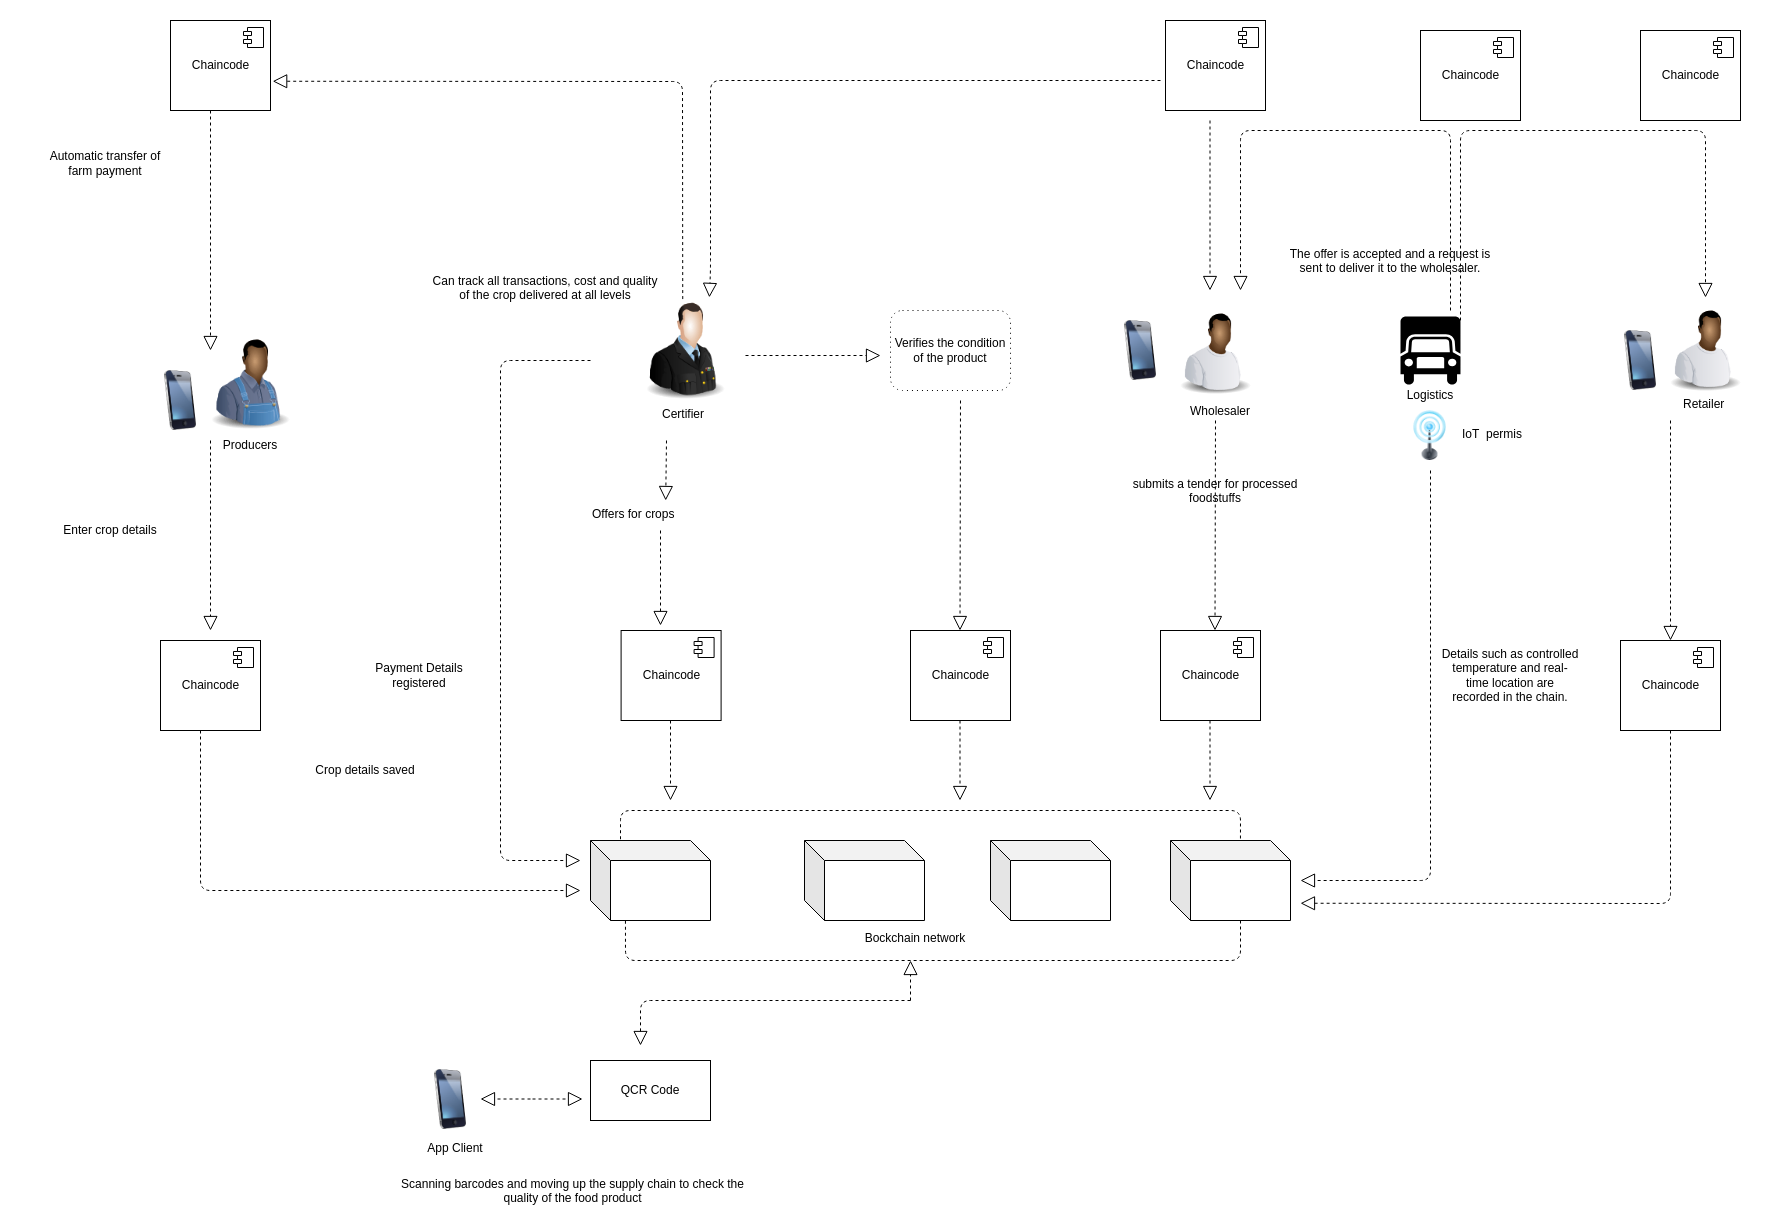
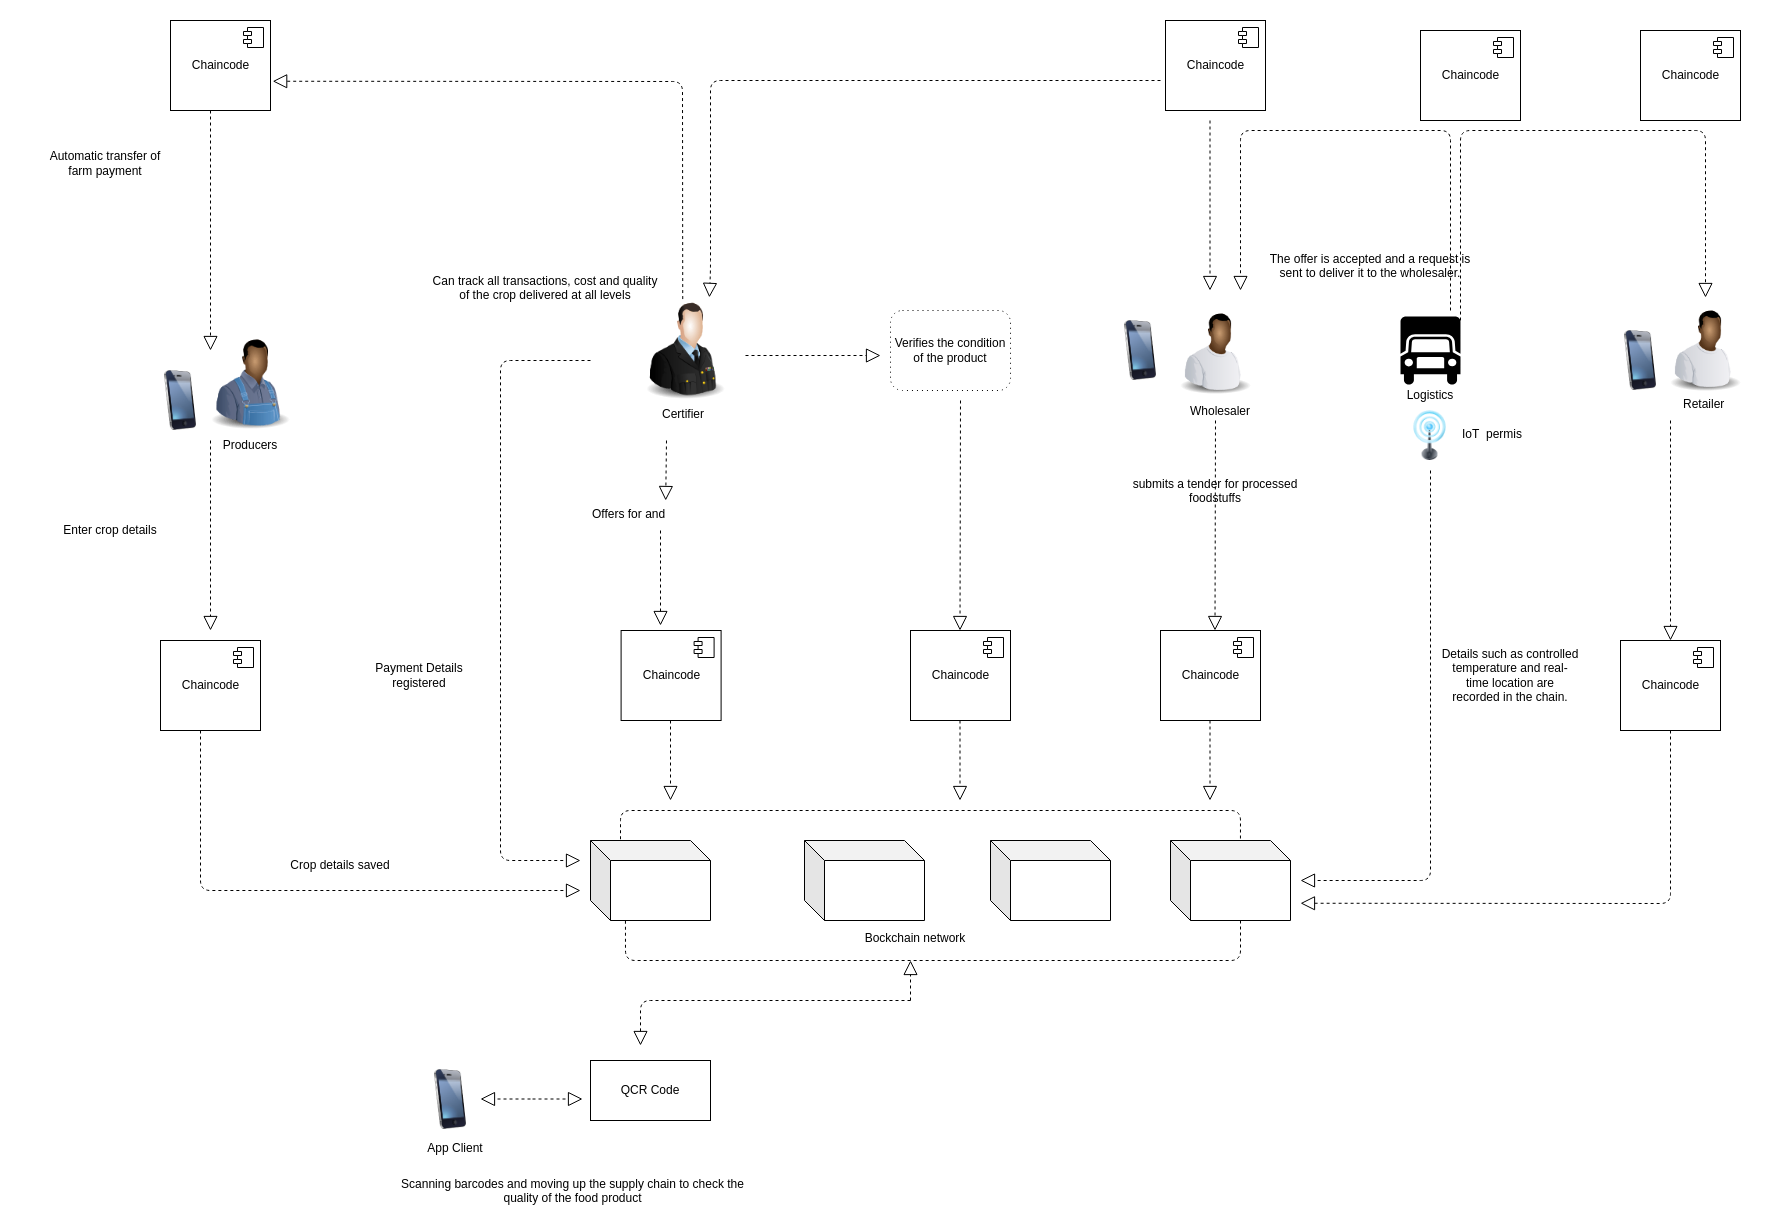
(1391, 256) -> (1371, 261)
(643, 515) -> (636, 515)
(366, 771) -> (341, 866)
